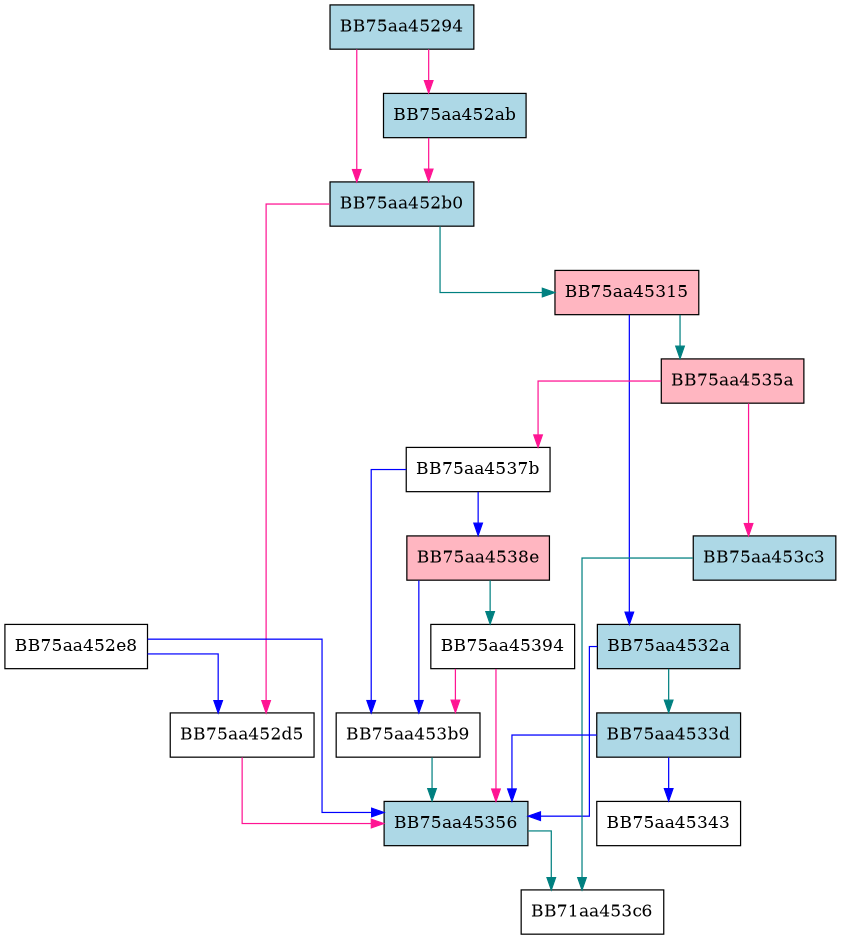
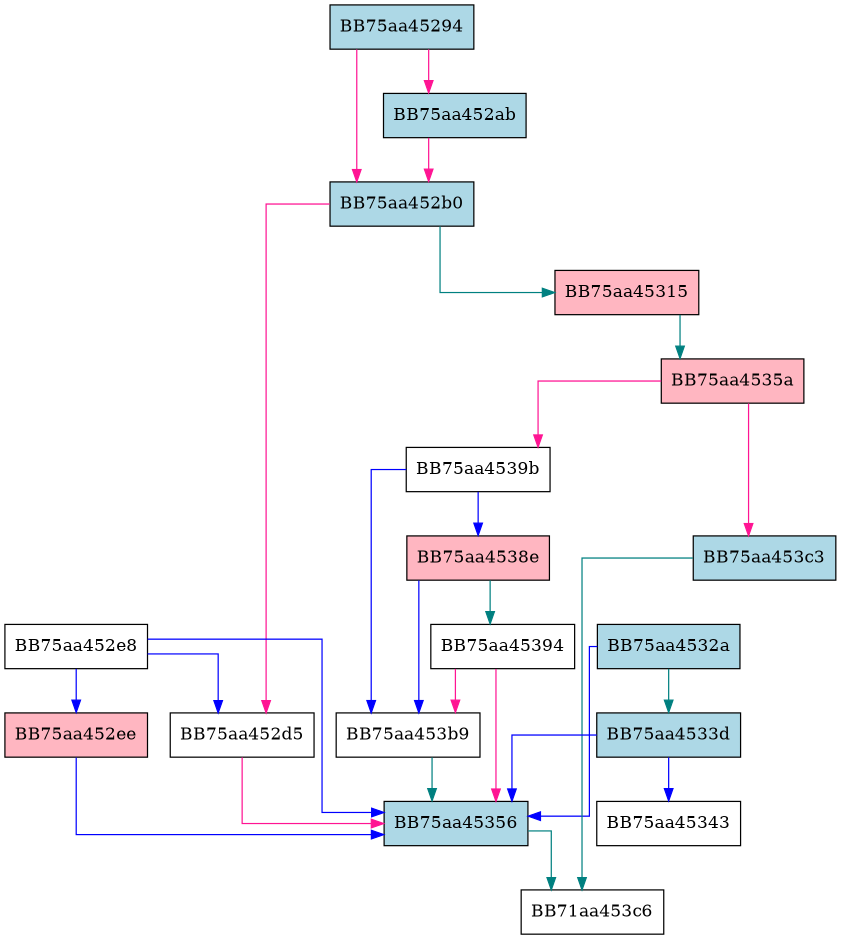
(629, 463) -> none
(478, 470) -> (478, 470)
none -> (76, 735)
